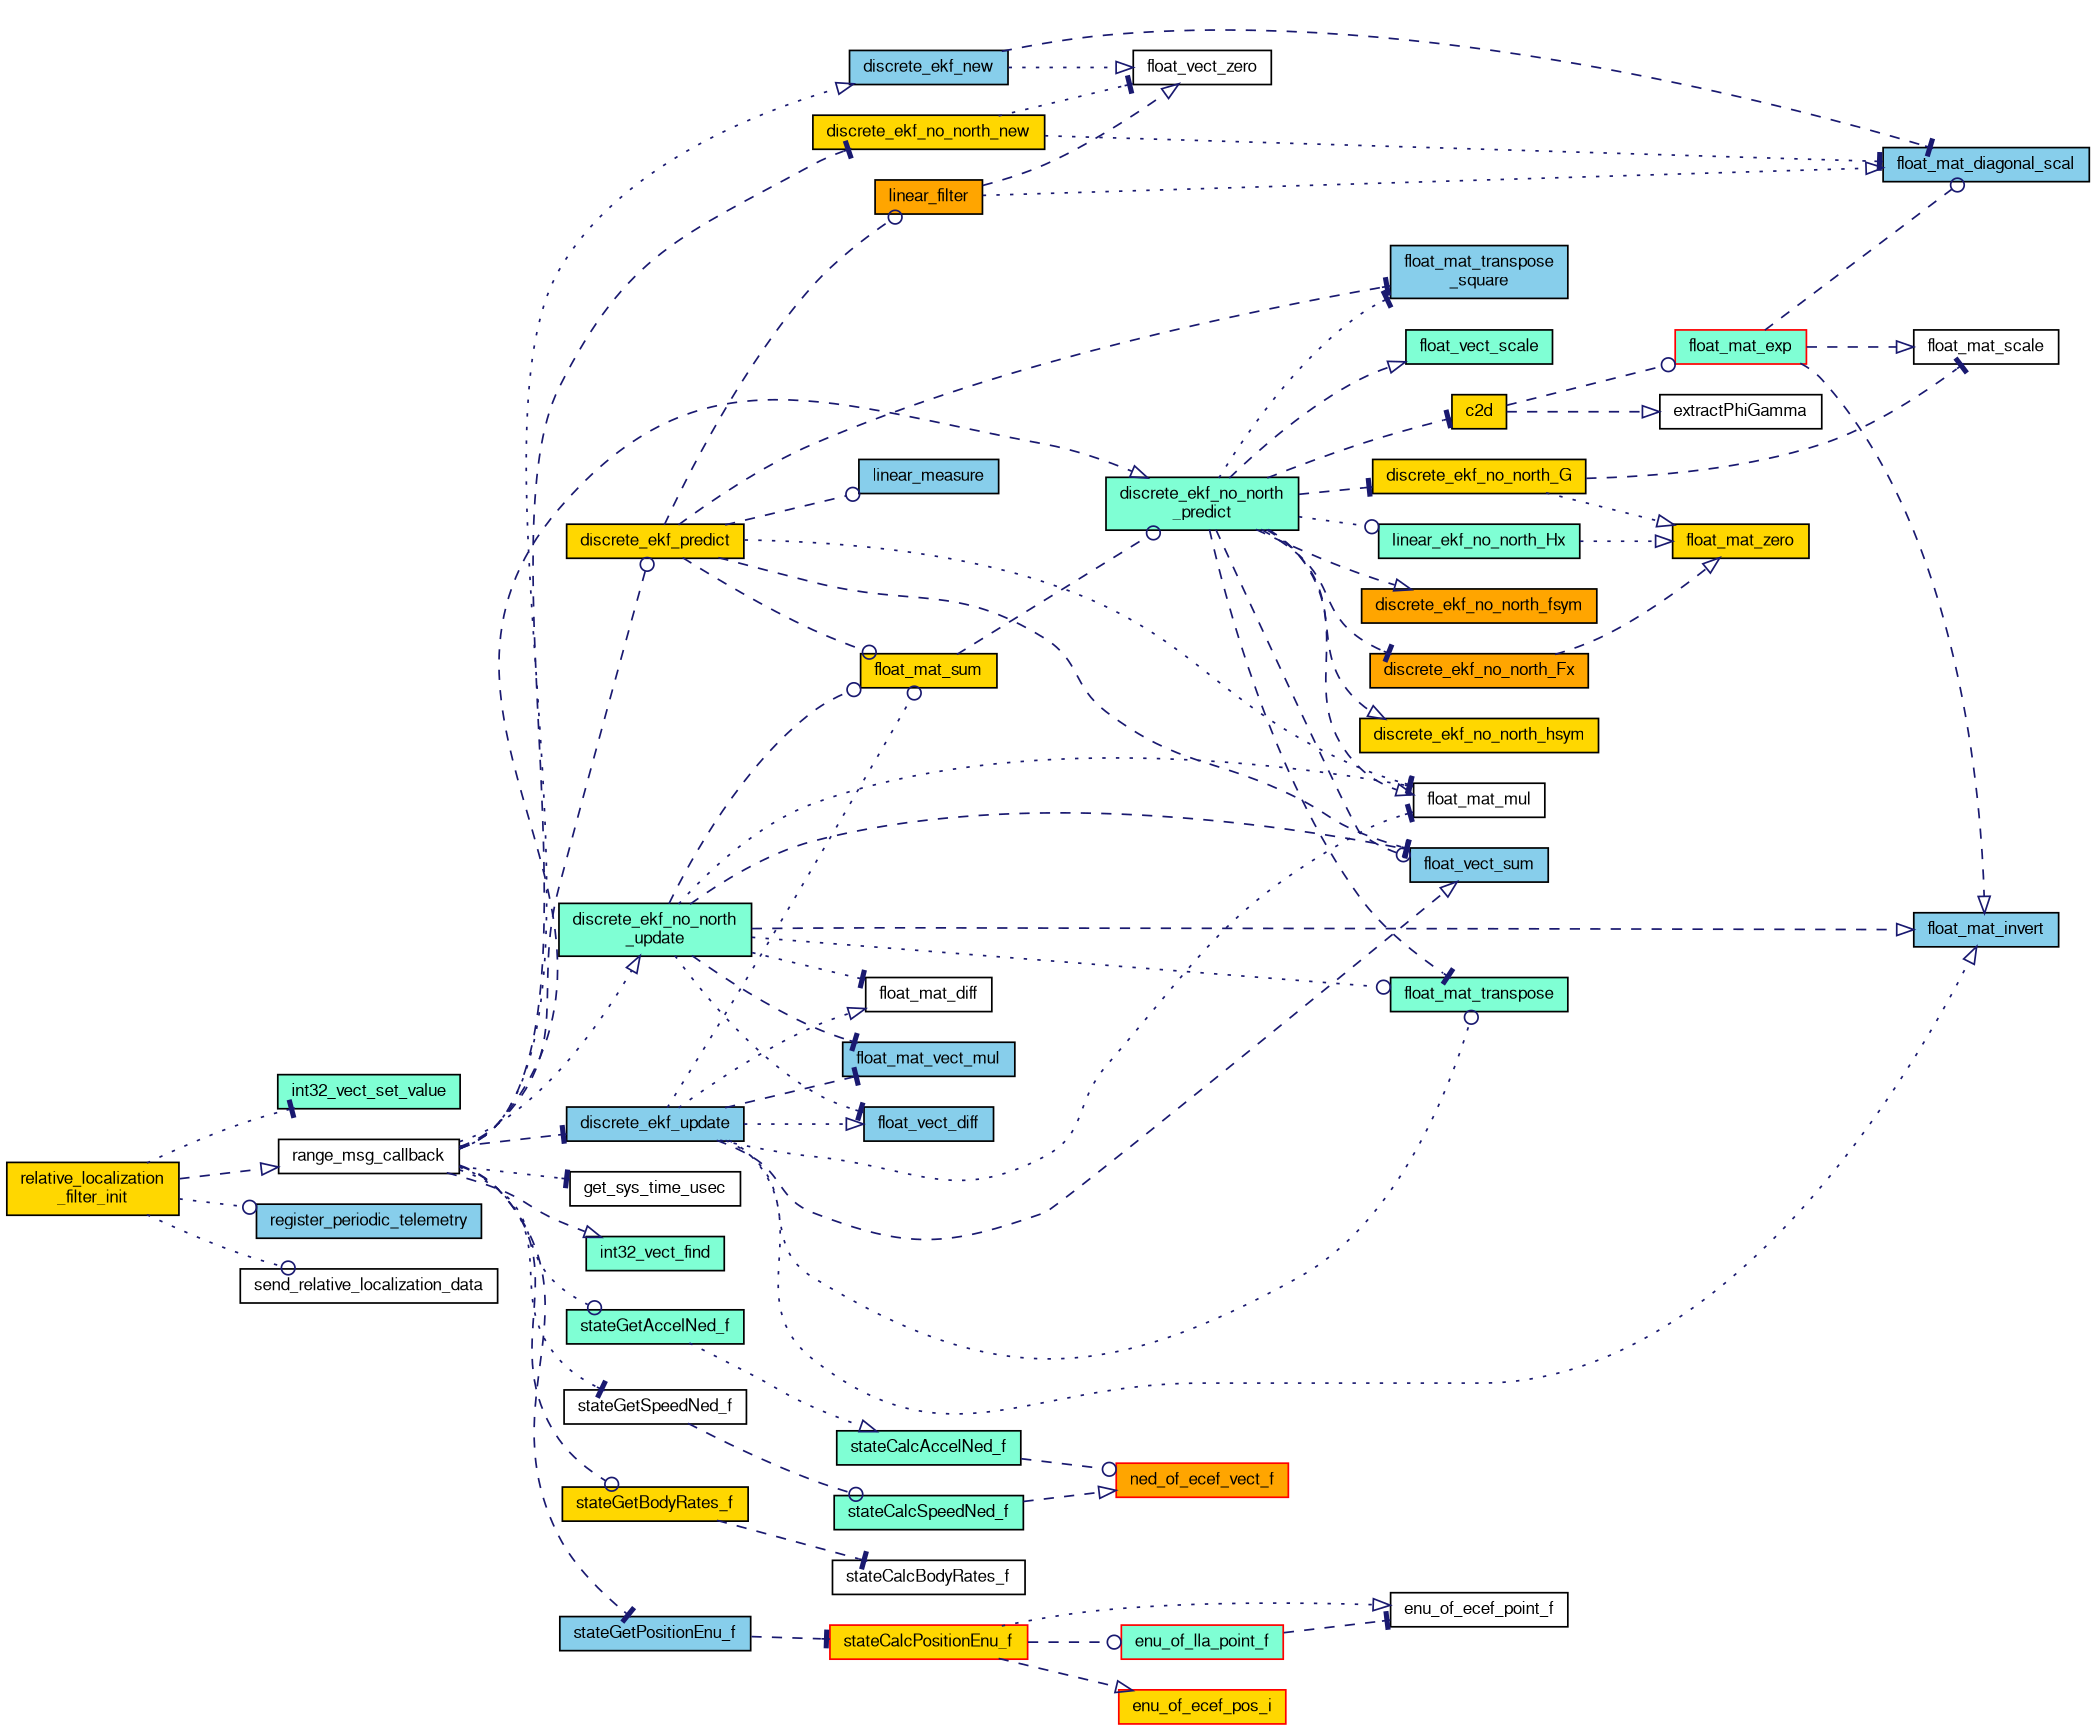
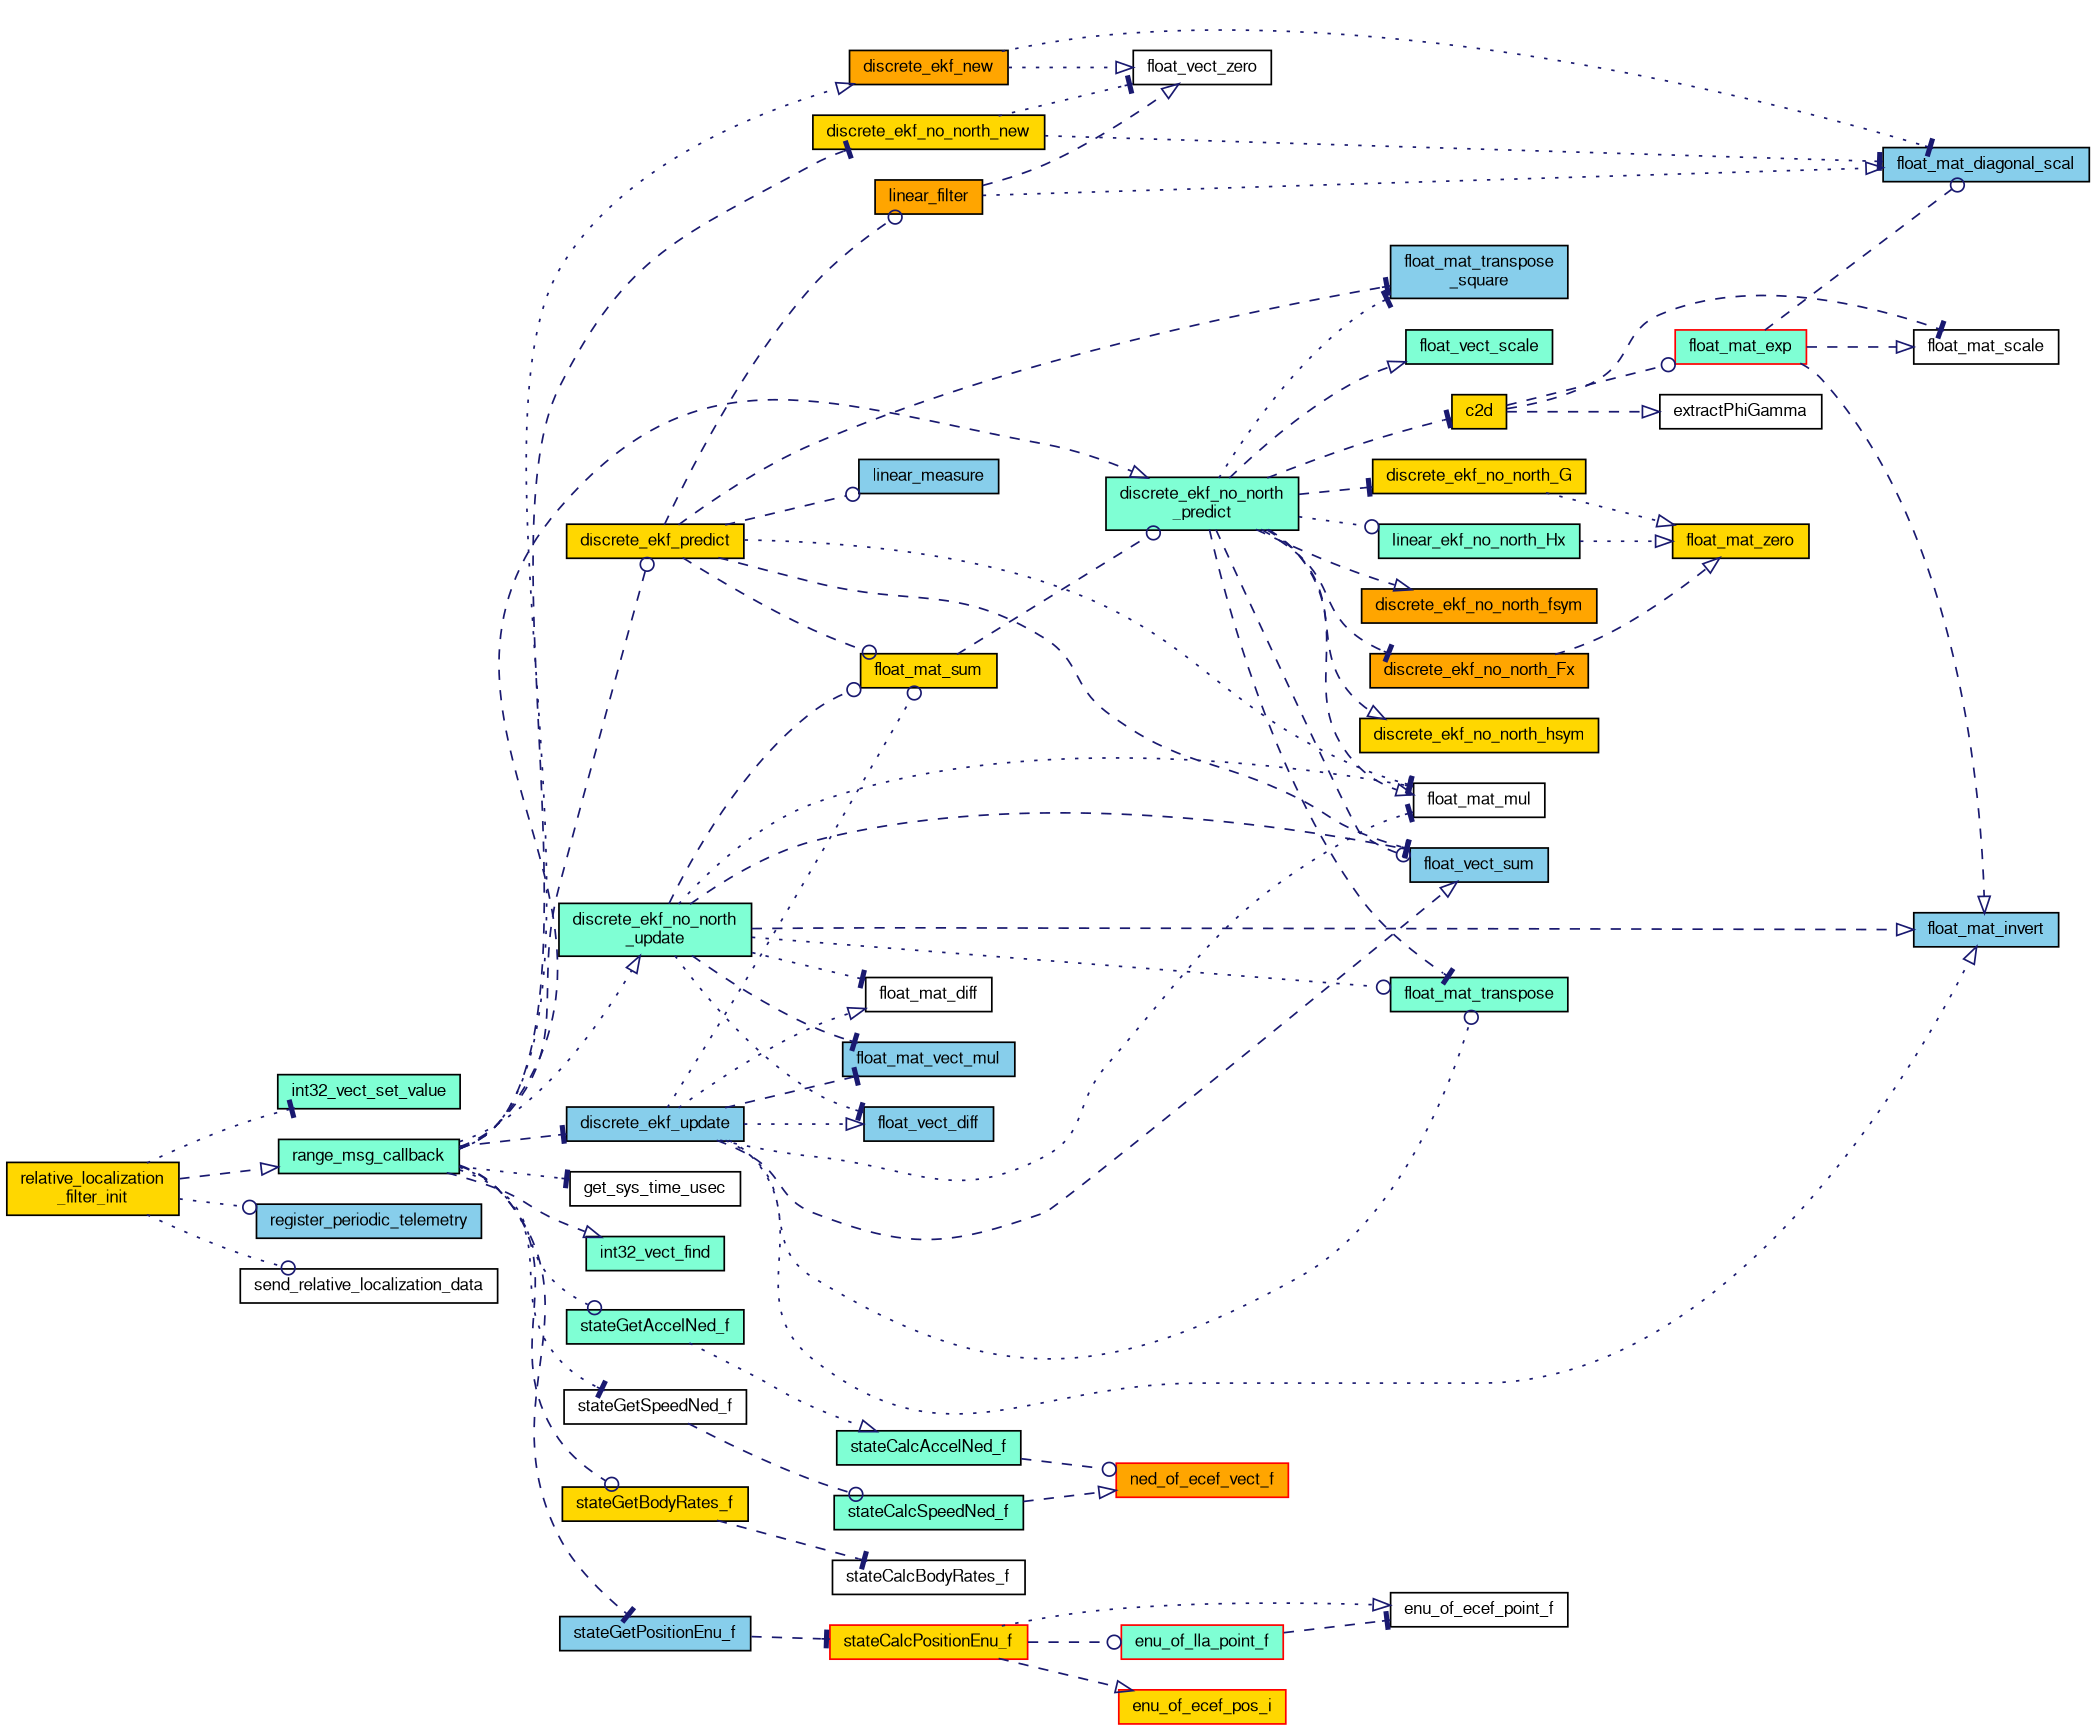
(1468, 47) -> (1468, 47)
(929, 67) -> (929, 67)
(1781, 455) -> (1705, 301)
(369, 1156) -> (369, 1156)
